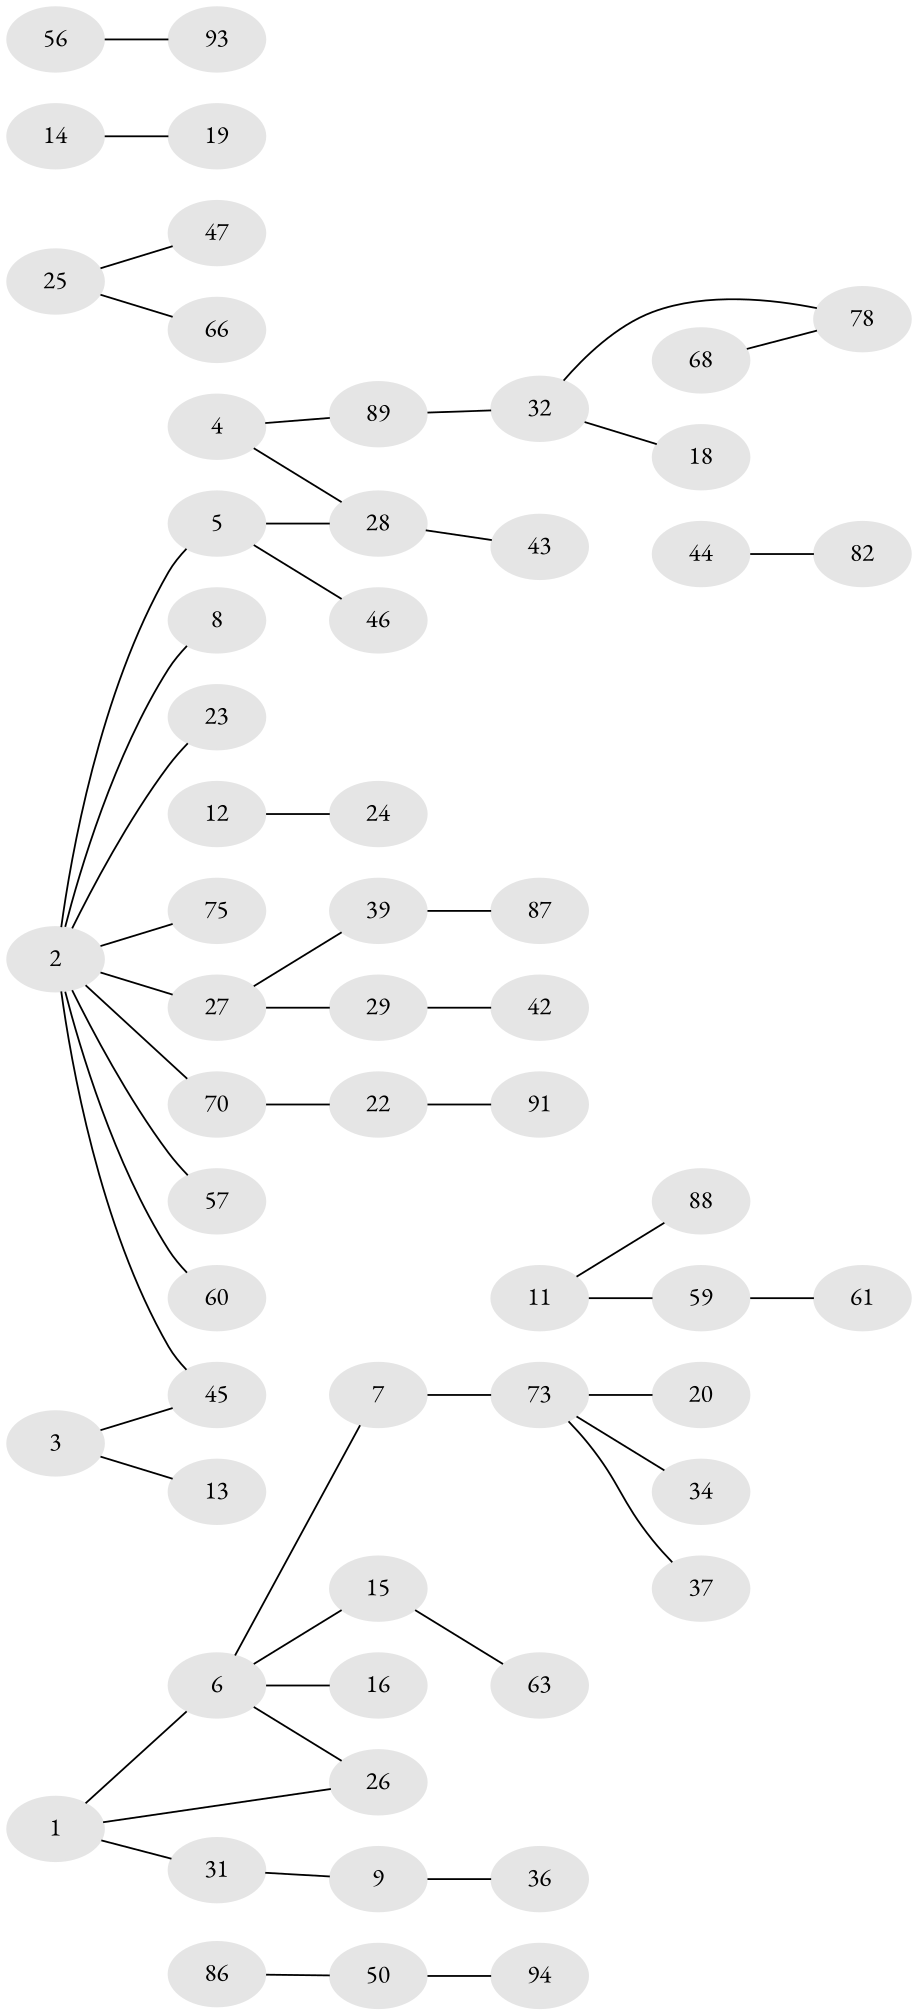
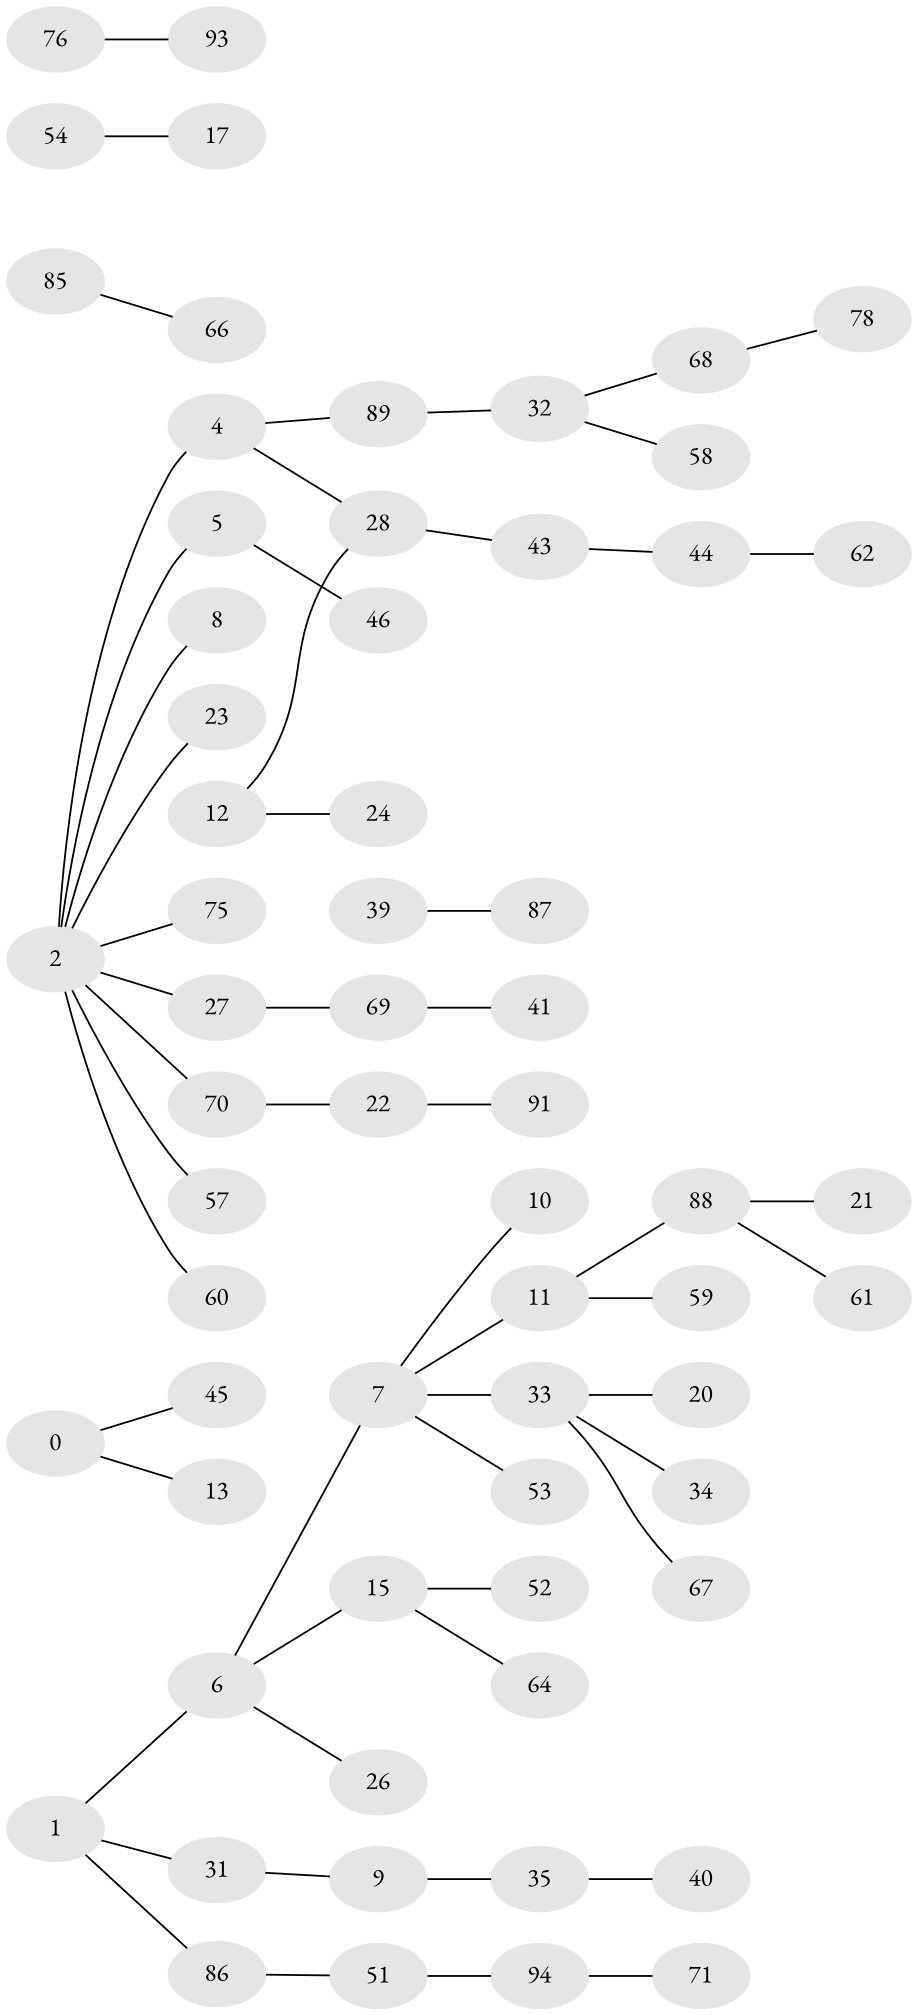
(56, 39) -> (56, 39)
(56, 136) -> (56, 136)
(217, 136) -> (217, 136)
(217, 233) -> none
(56, 282) -> (56, 282)
(678, 305) -> (621, 385)
(701, 457) -> (701, 457)
(298, 524) -> (298, 669)
none -> (621, 550)
(862, 554) -> (862, 554)
(298, 959) -> none
(378, 1008) -> (378, 1008)
(540, 1008) -> (540, 1008)
(103, 1188) -> (95, 681)
none -> (540, 1201)
none -> (862, 1201)
(782, 1298) -> (782, 1250)
none -> (459, 1347)
(540, 1395) -> (540, 1395)
(56, 1443) -> (56, 1443)
none -> (540, 1492)
none -> (540, 1589)
(701, 1589) -> (701, 1589)
(378, 1685) -> none
(540, 1685) -> (540, 1685)
(217, 1806) -> (136, 1902)
(540, 1879) -> (540, 1879)
none -> (701, 1879)
(378, 1976) -> (378, 1976)
none -> (701, 1976)
